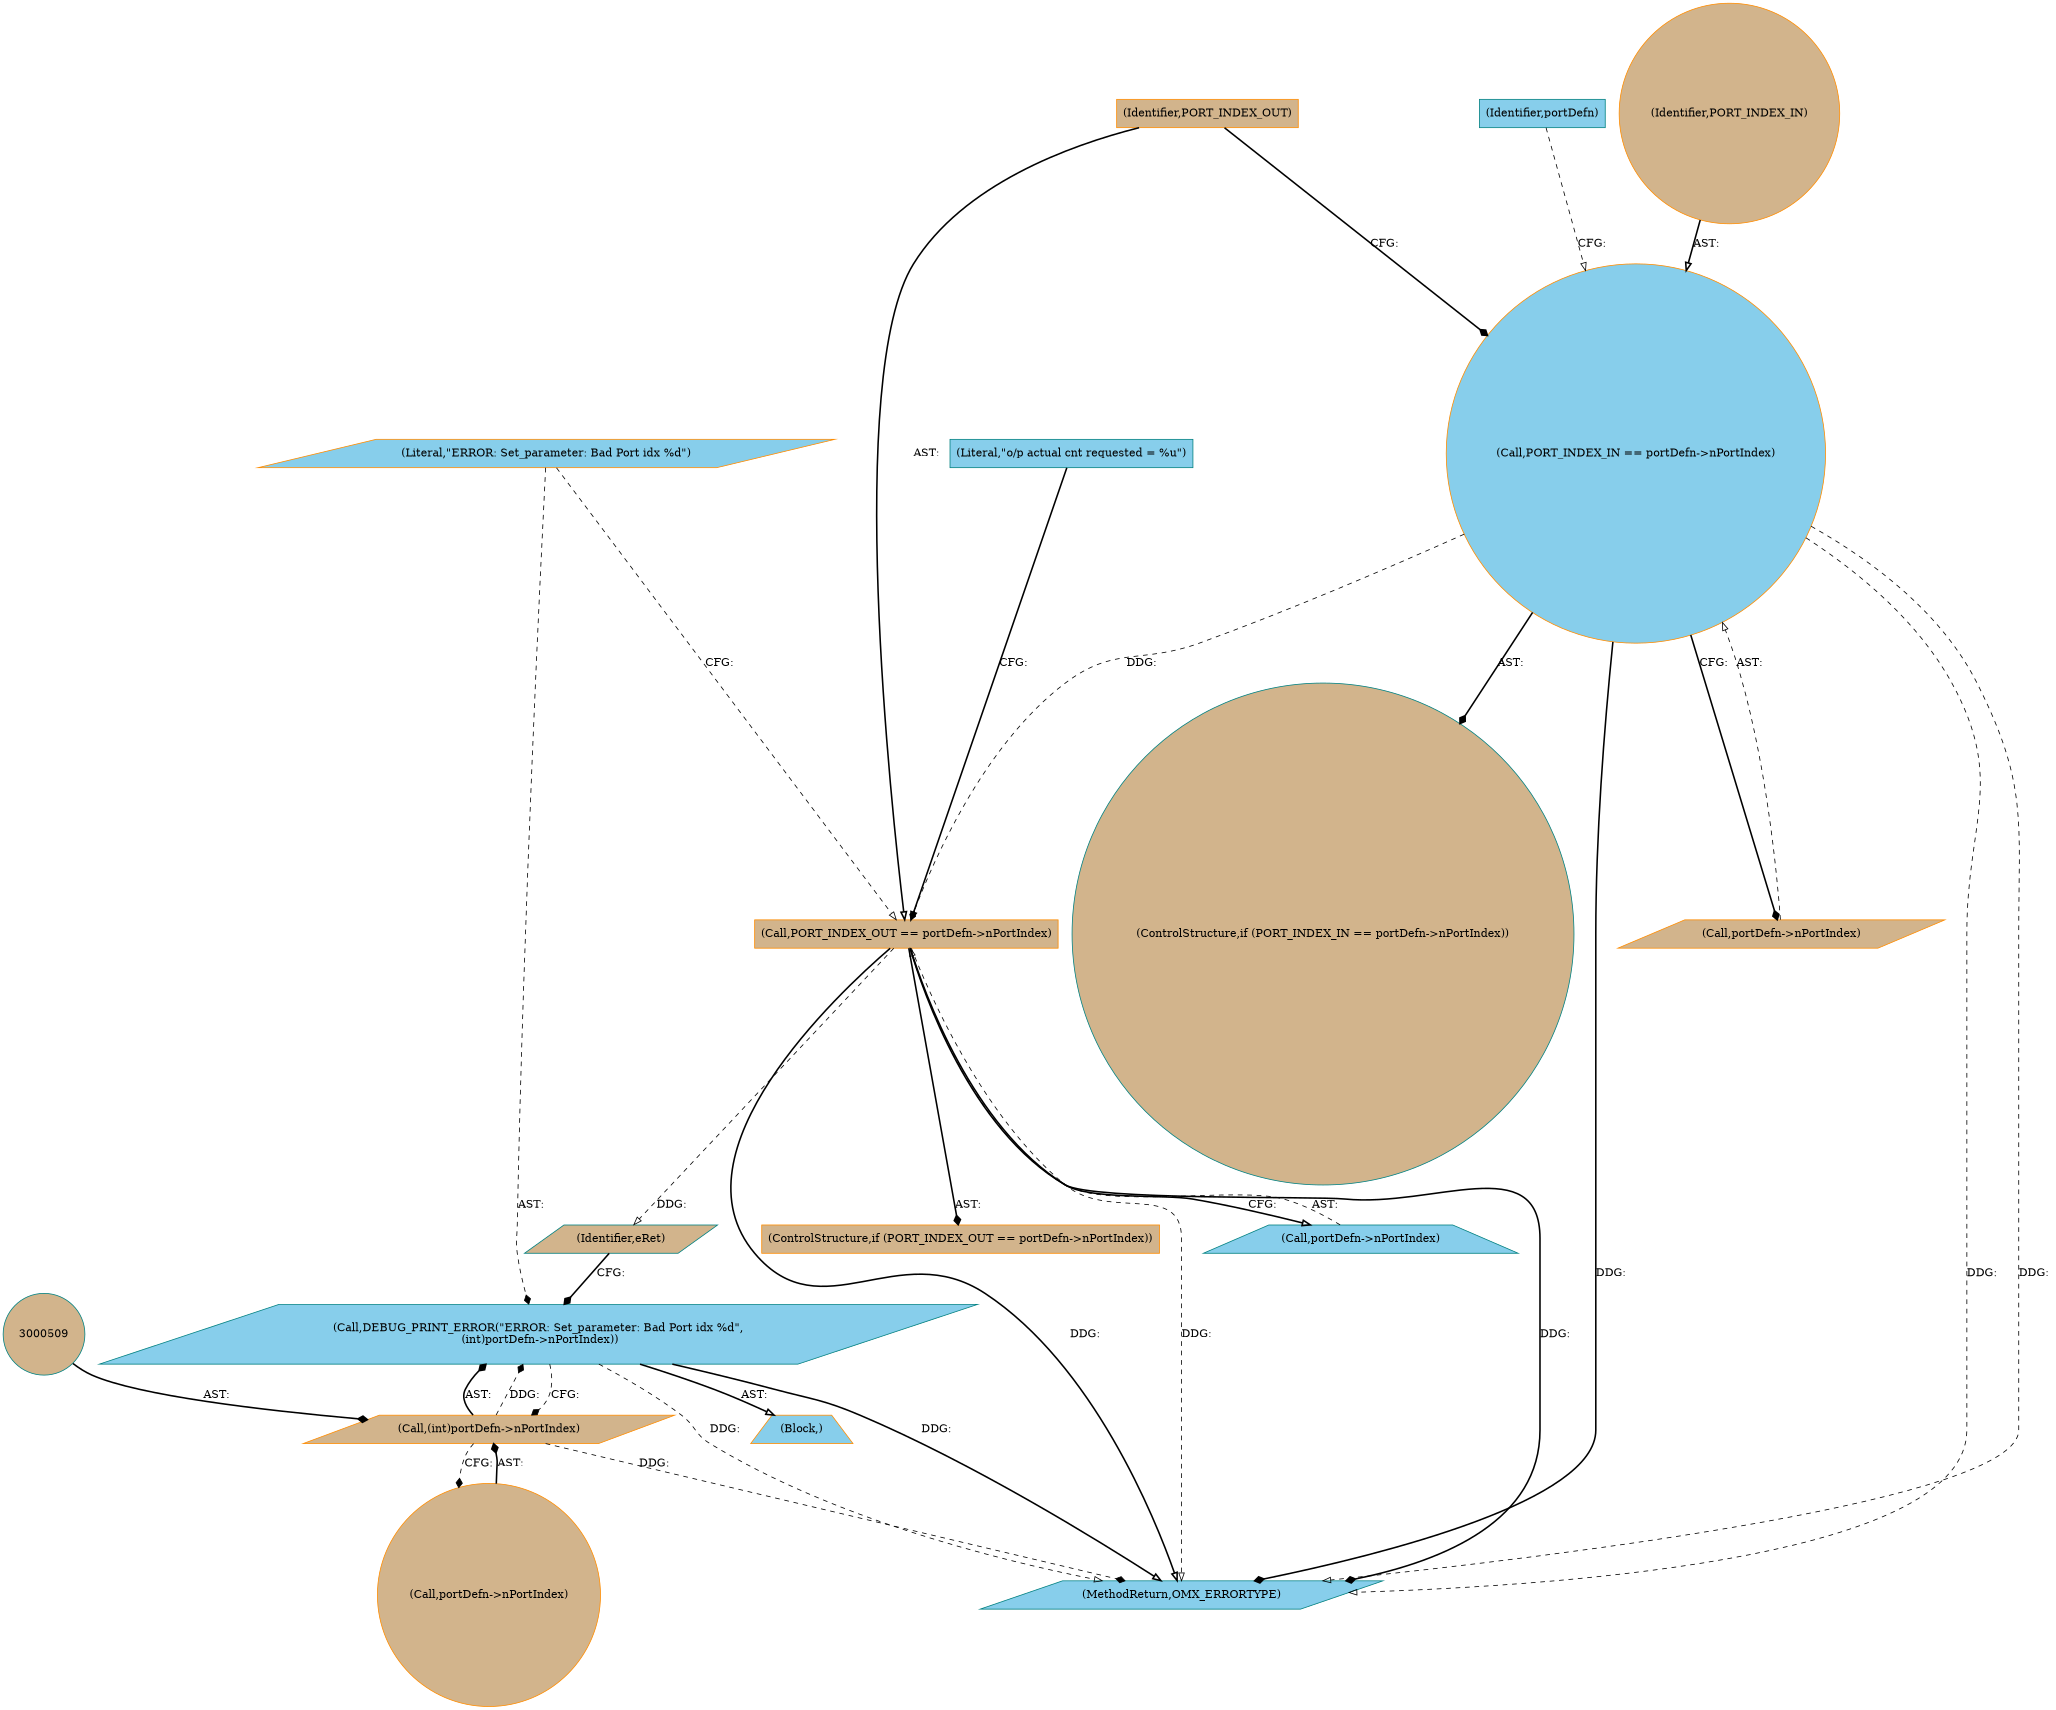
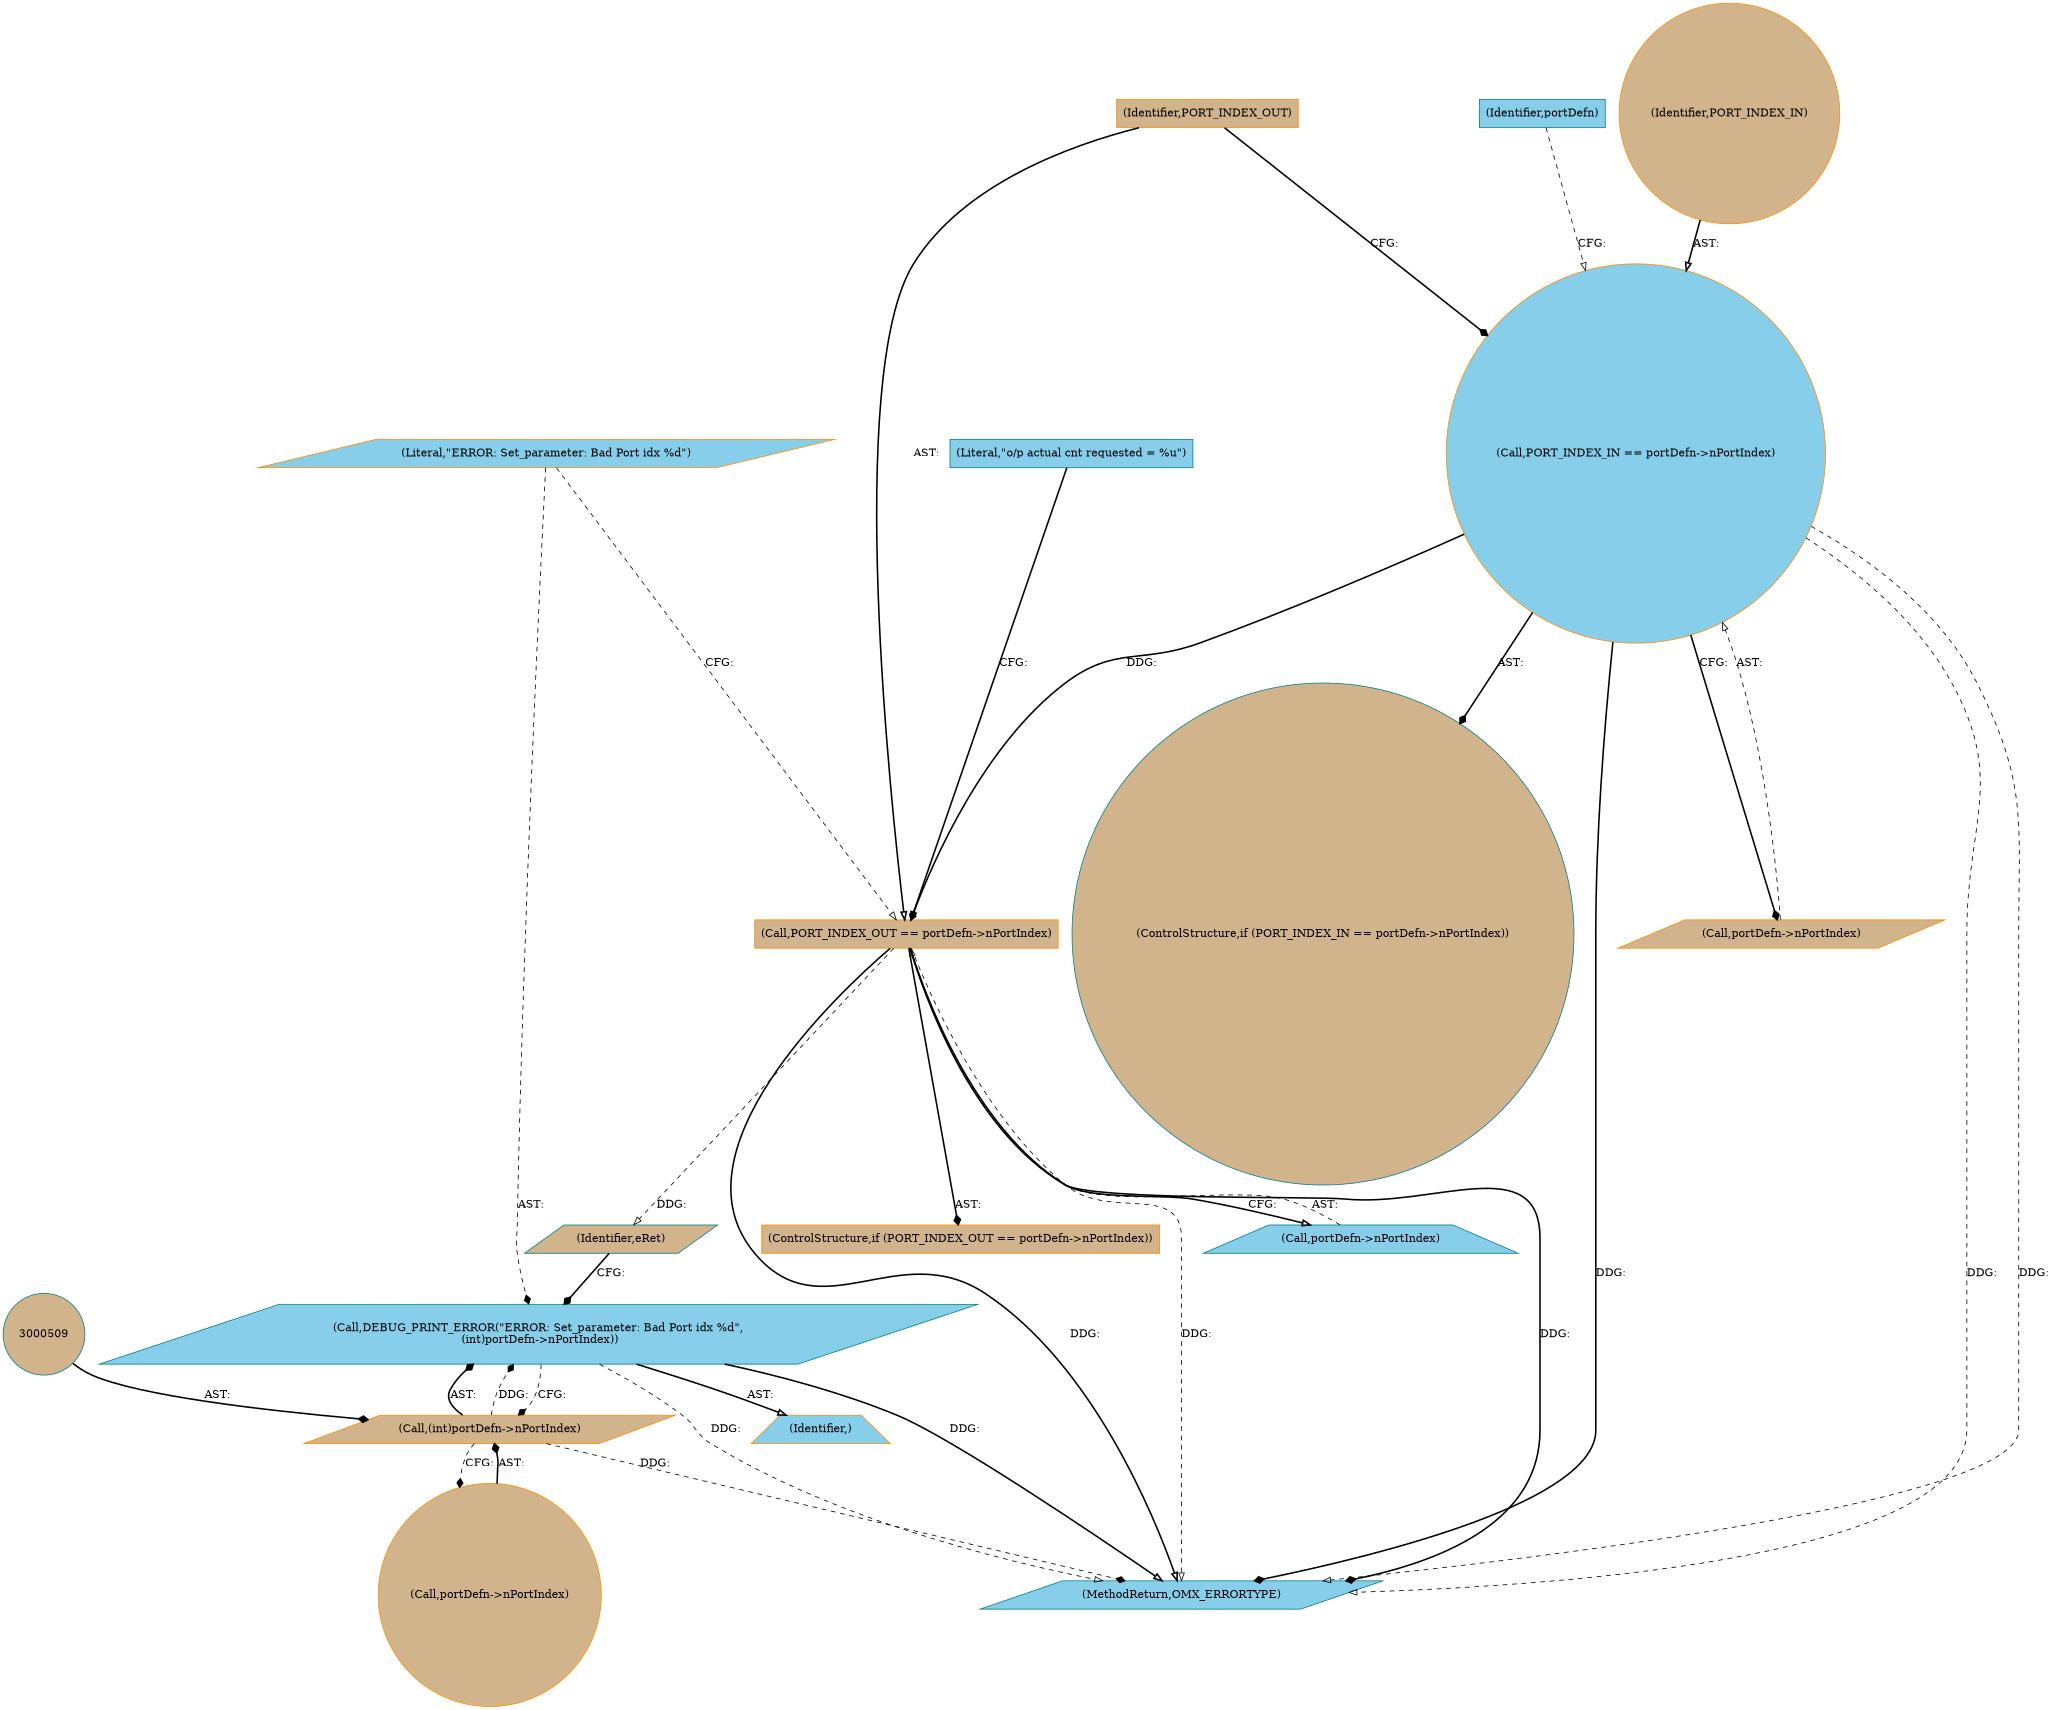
(1135, 656) -> (1135, 656)
(802, 1429) -> (821, 1429)
